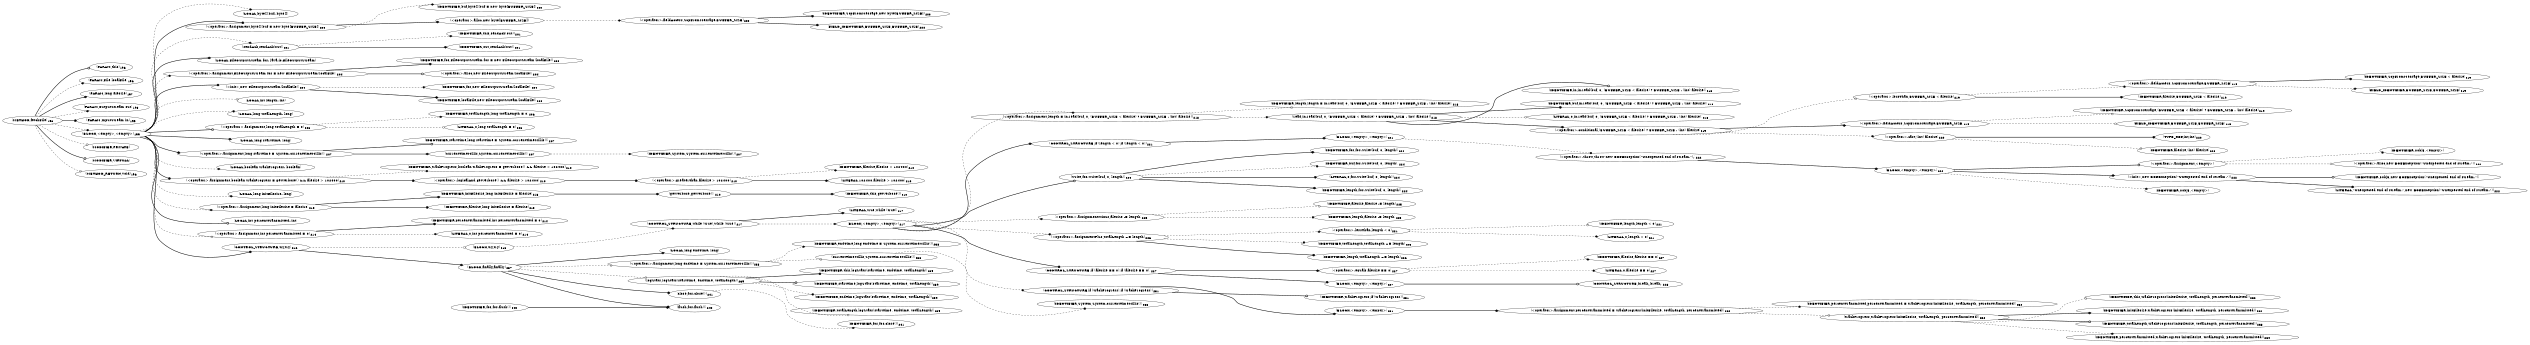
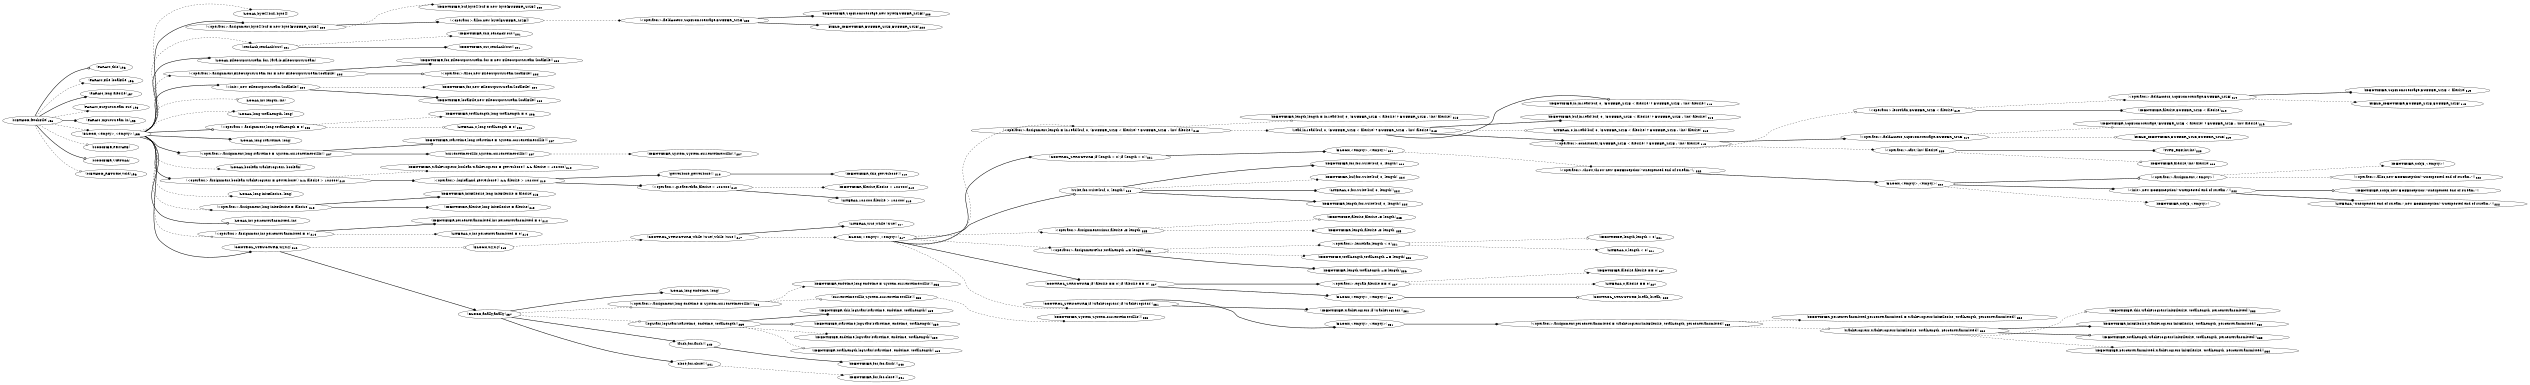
(372, 94) -> (373, 94)
(606, 194) -> (607, 177)
(1239, 294) -> (1239, 308)
(597, 308) -> (777, 356)
